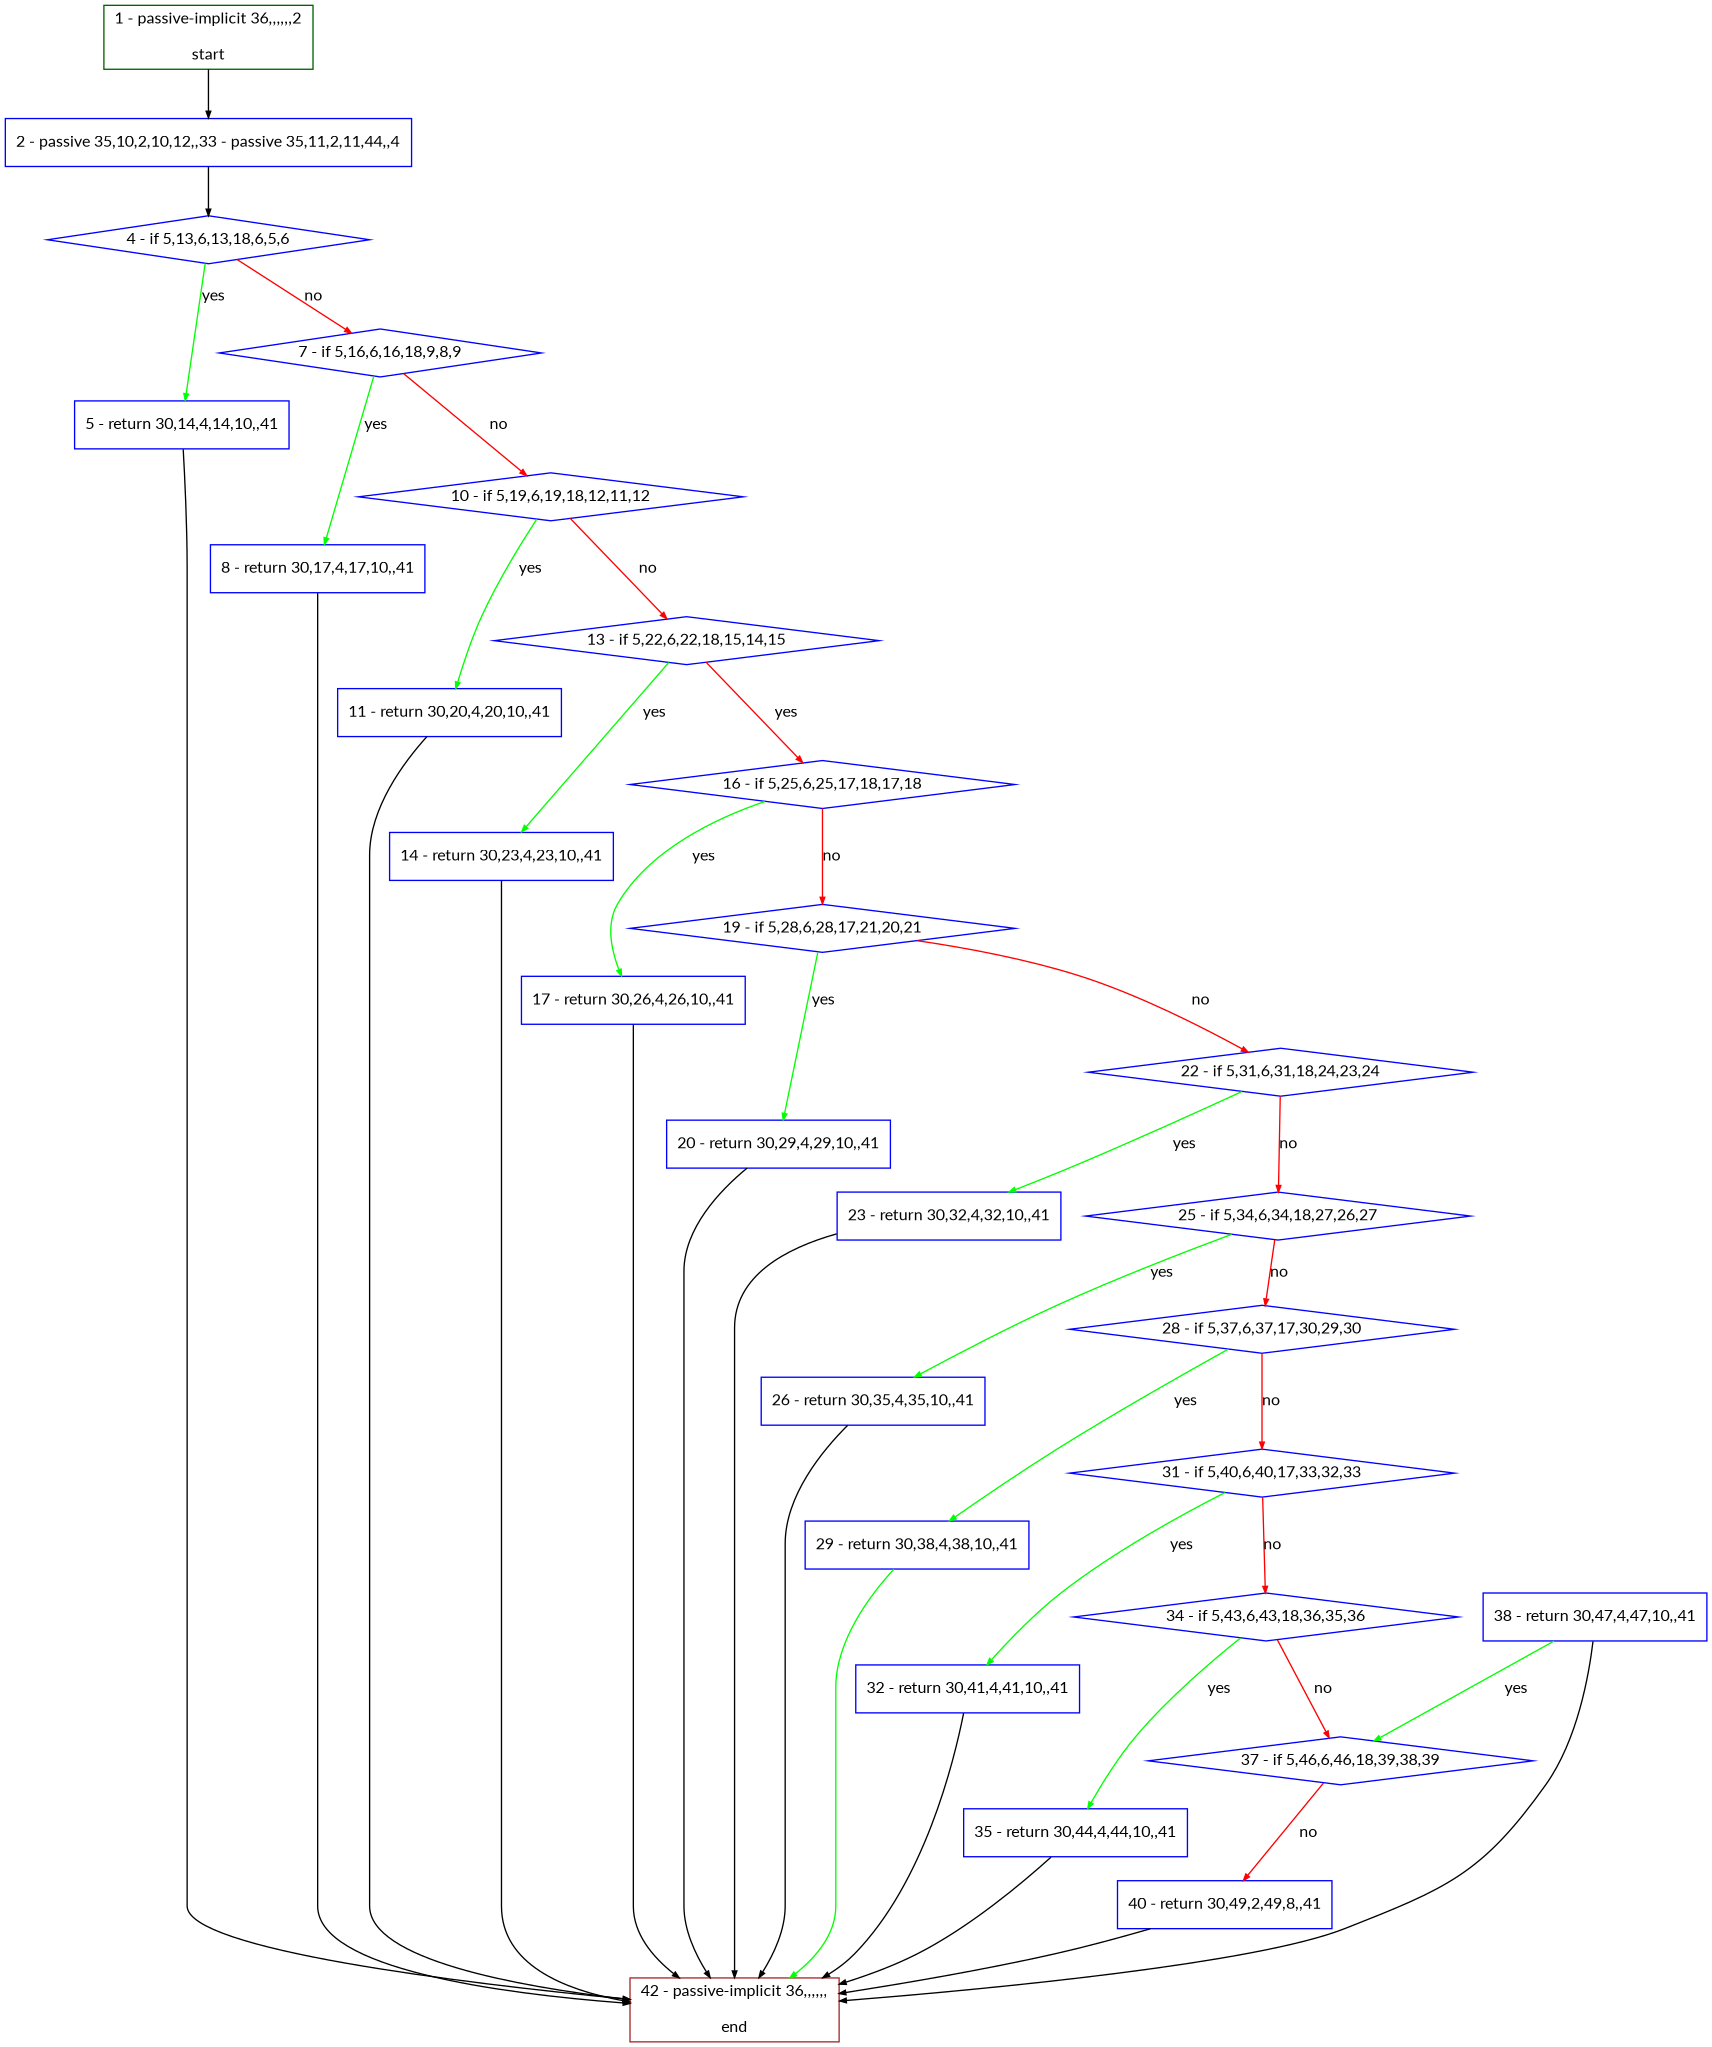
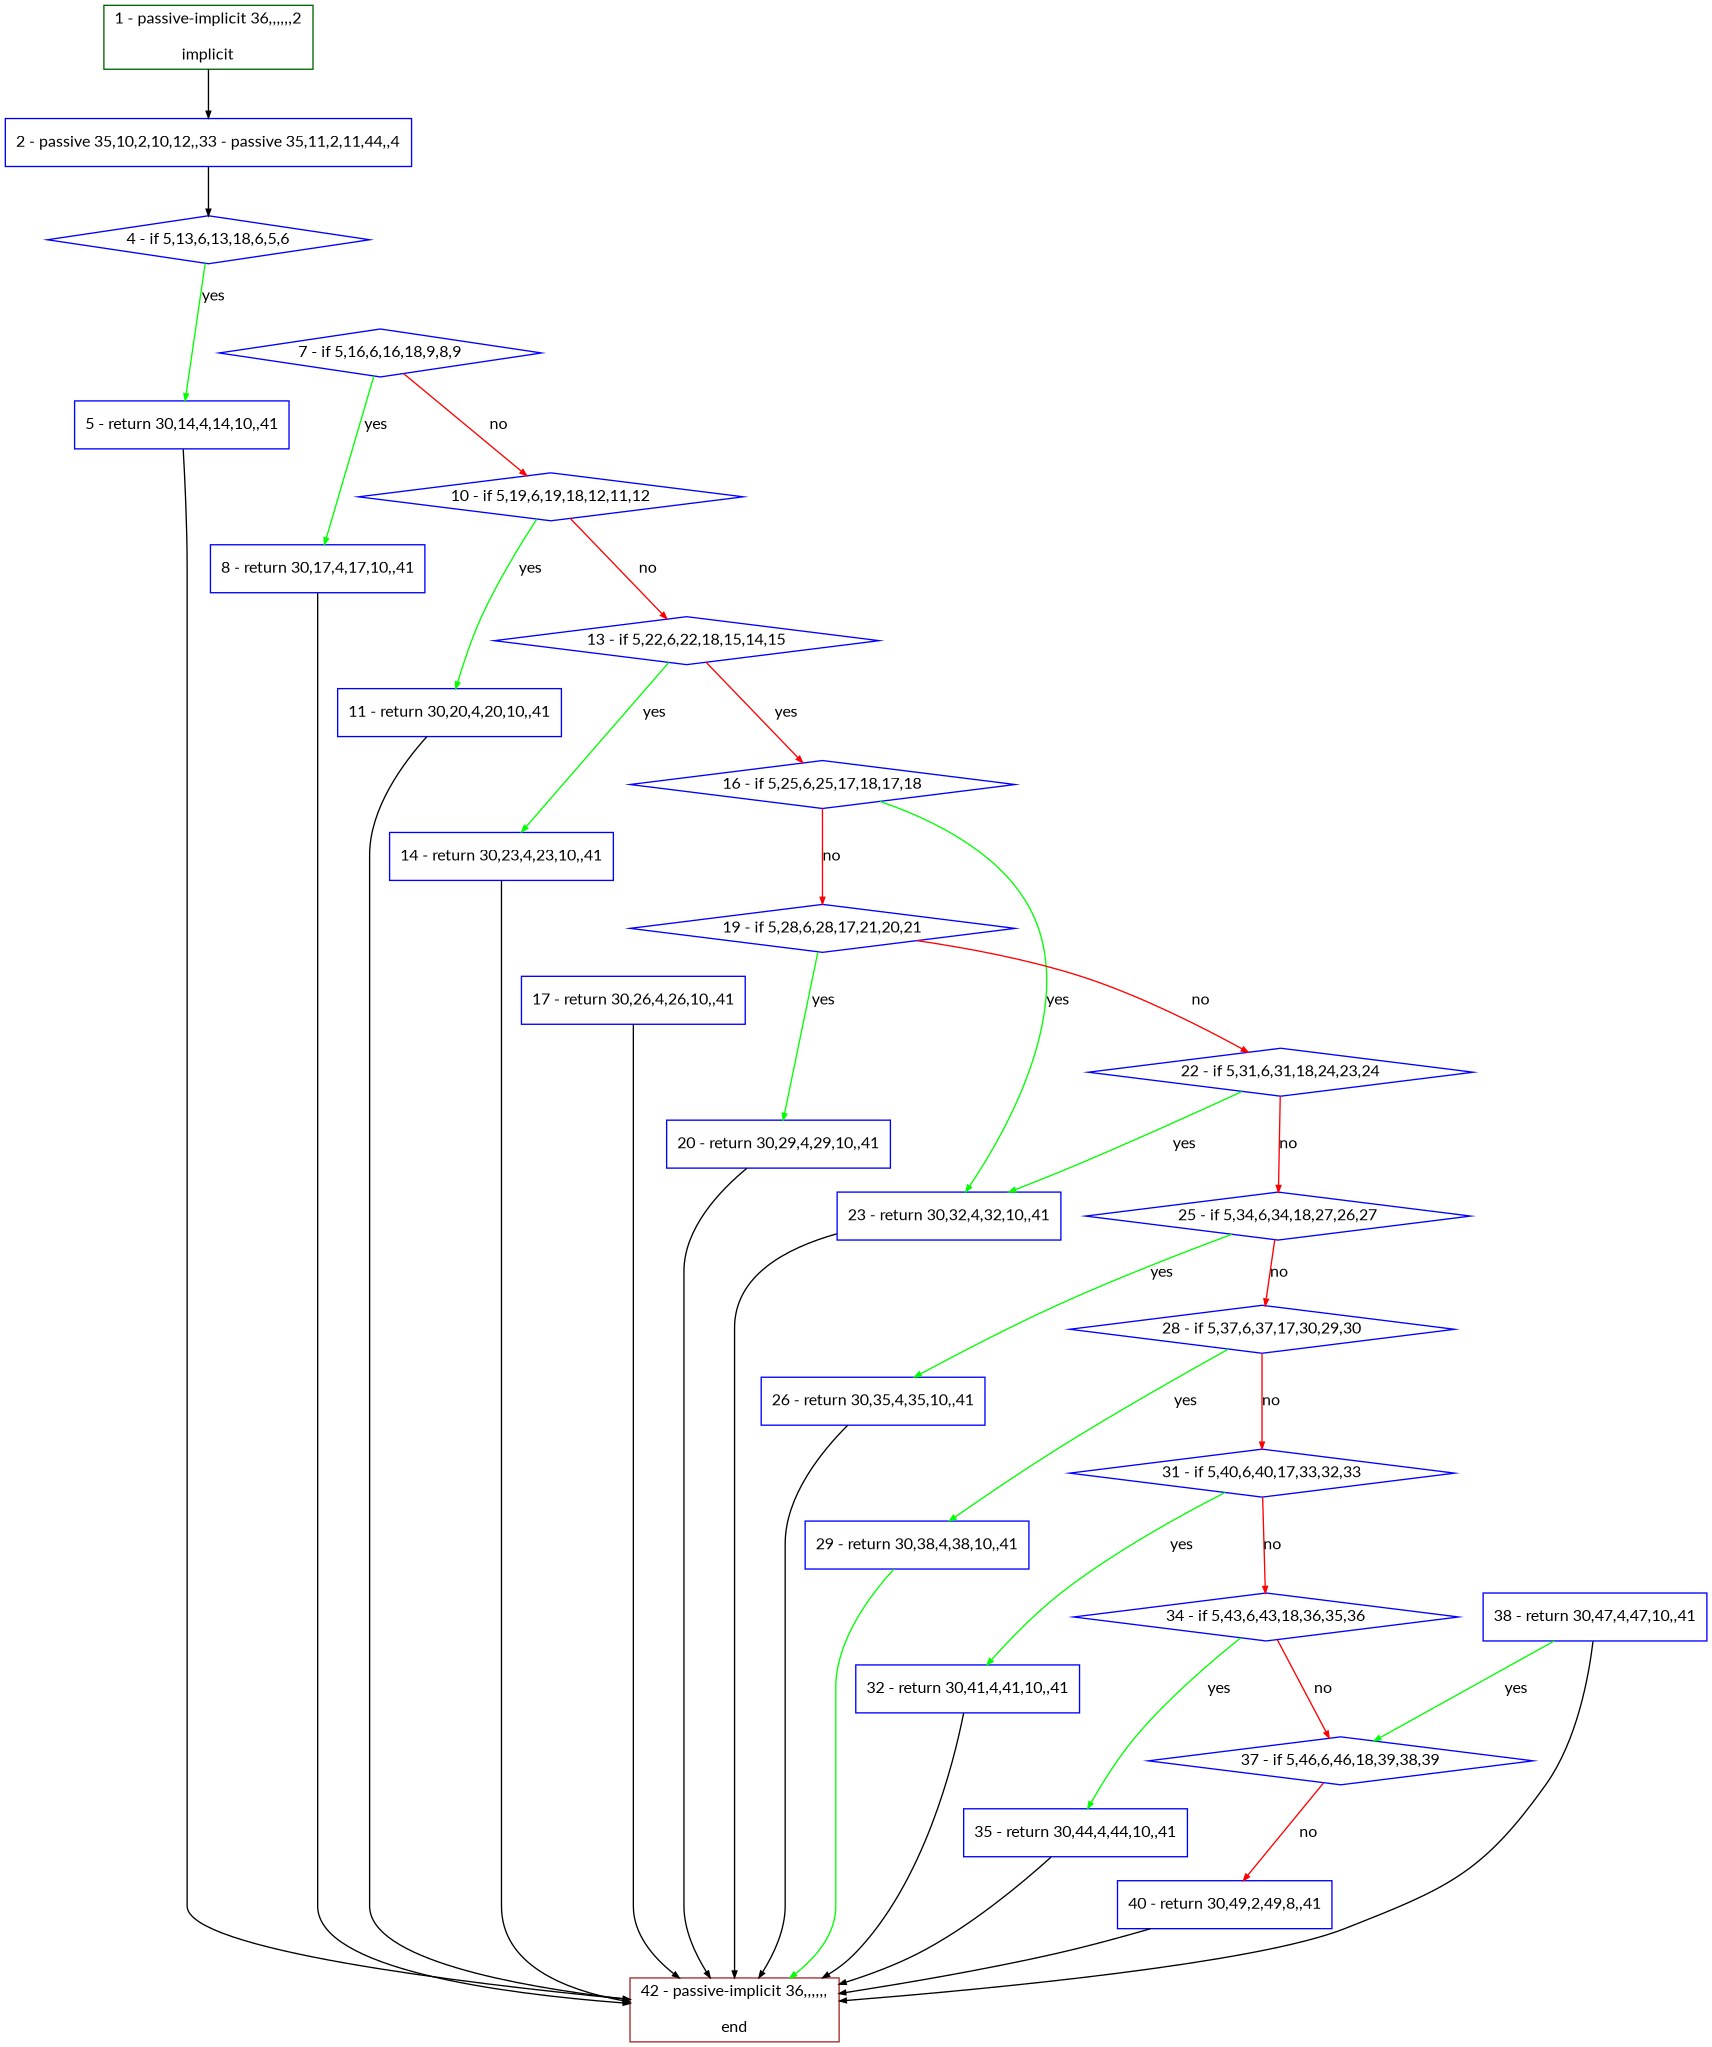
(208, 37) -> (208, 37)
(291, 294) -> none
(655, 861) -> (1043, 948)
